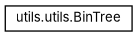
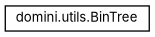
(69, 18) -> (77, 18)
